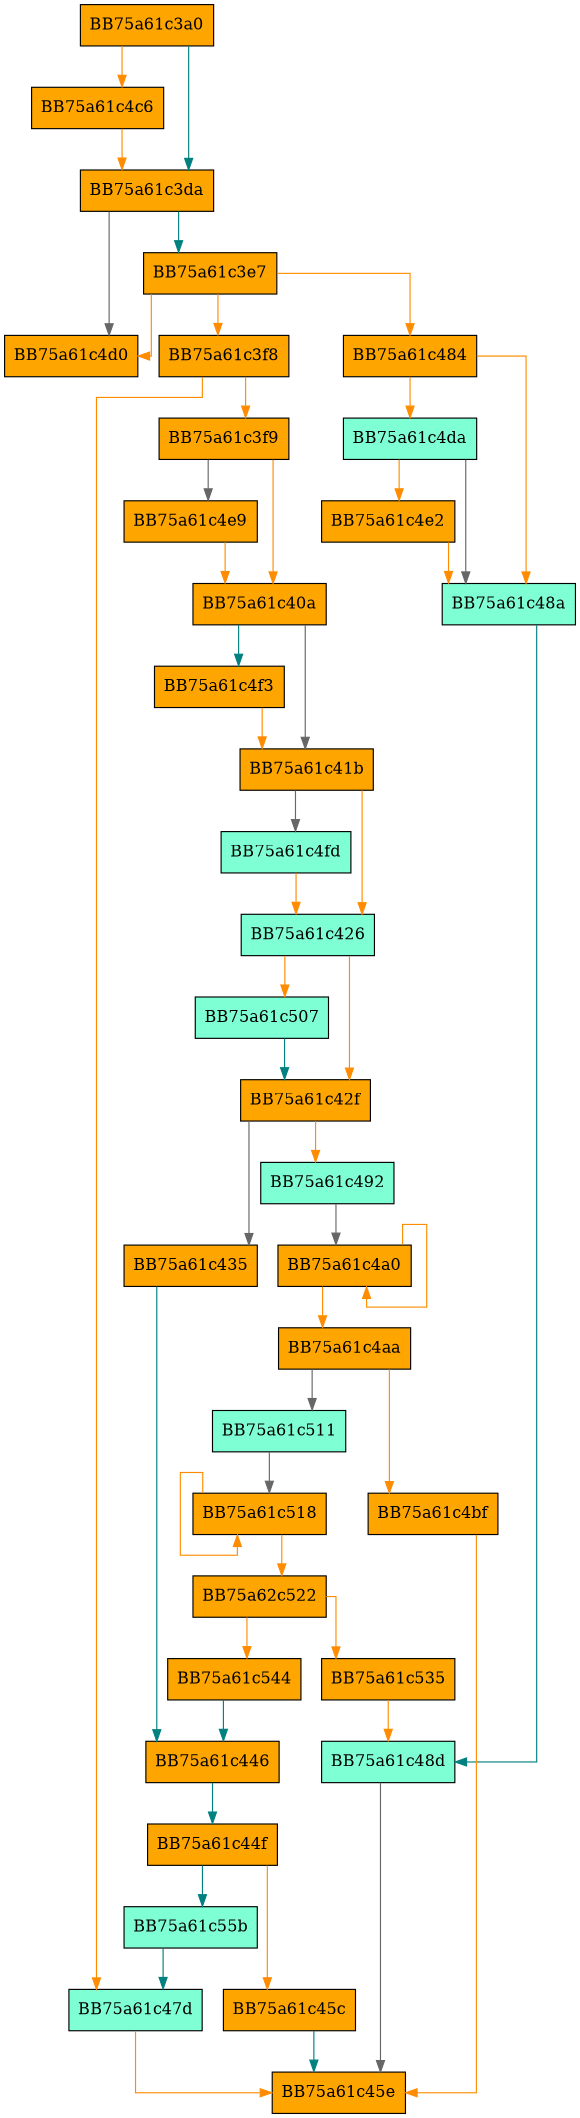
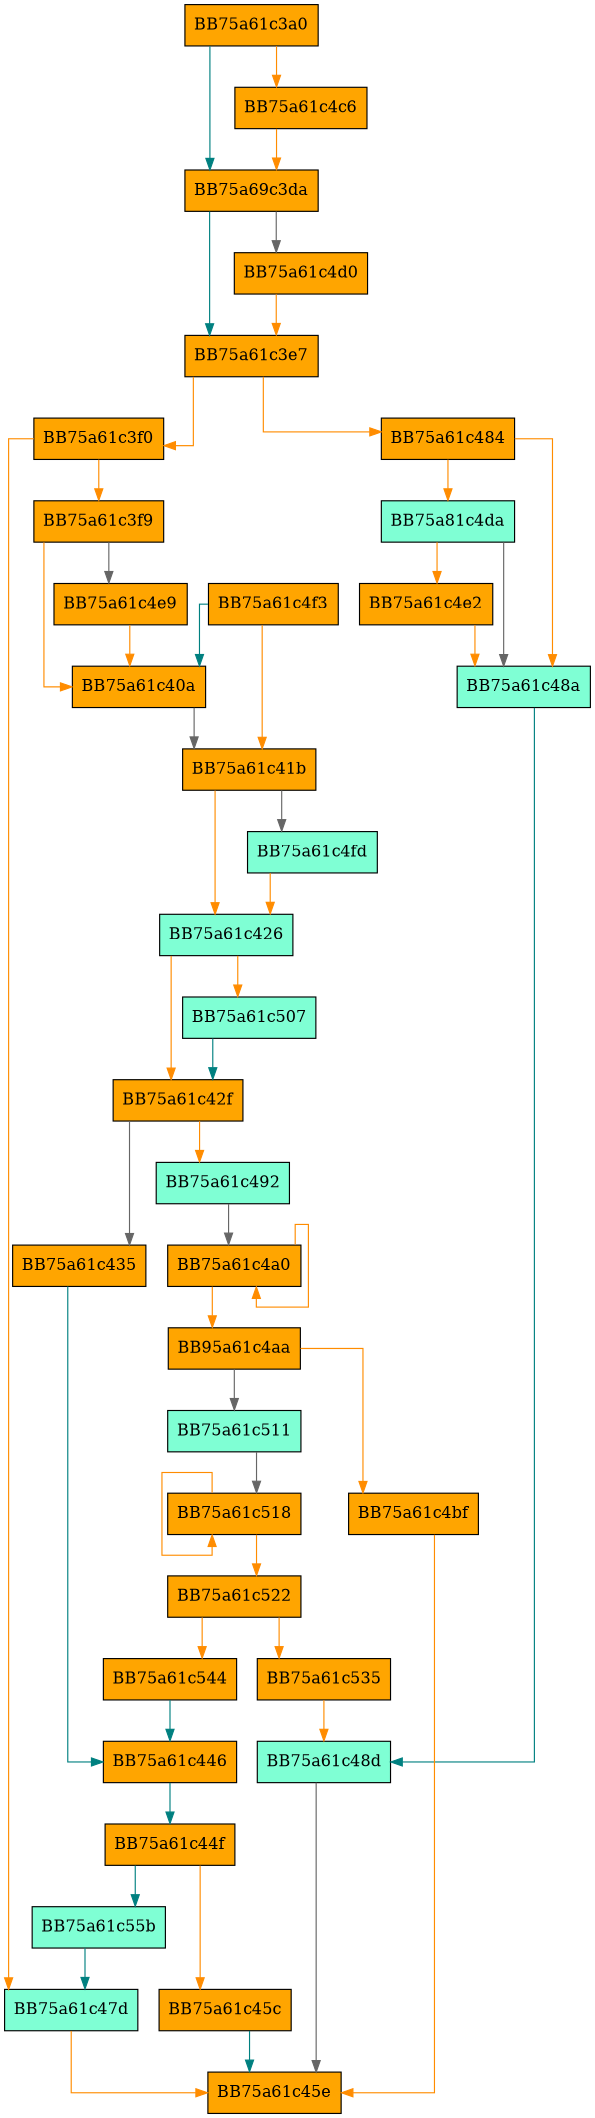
(147, 191) -> (252, 191)
(151, 326) -> (276, 309)
(224, 356) -> (99, 439)
(410, 439) -> (448, 521)
(239, 640) -> (199, 625)
(345, 1348) -> (234, 1348)
(260, 1597) -> (234, 1597)
